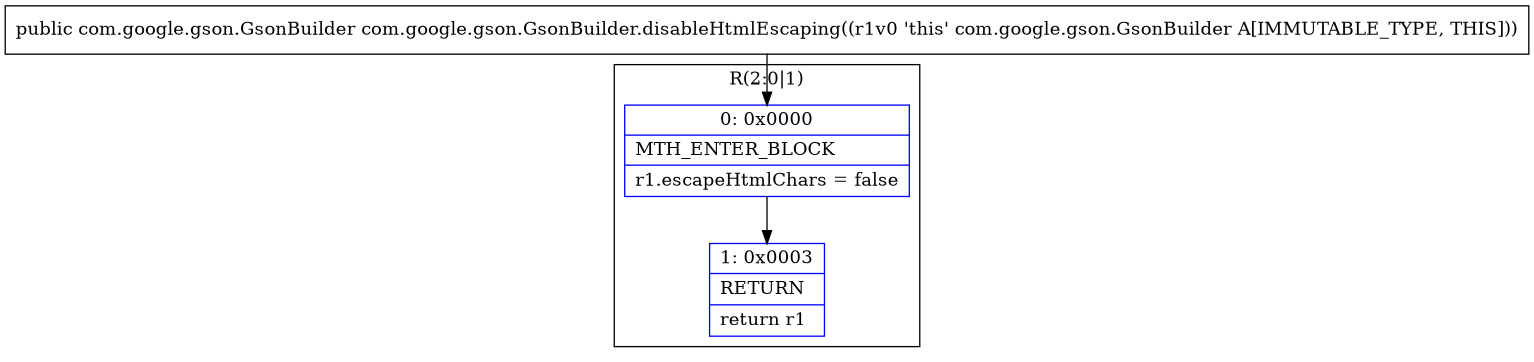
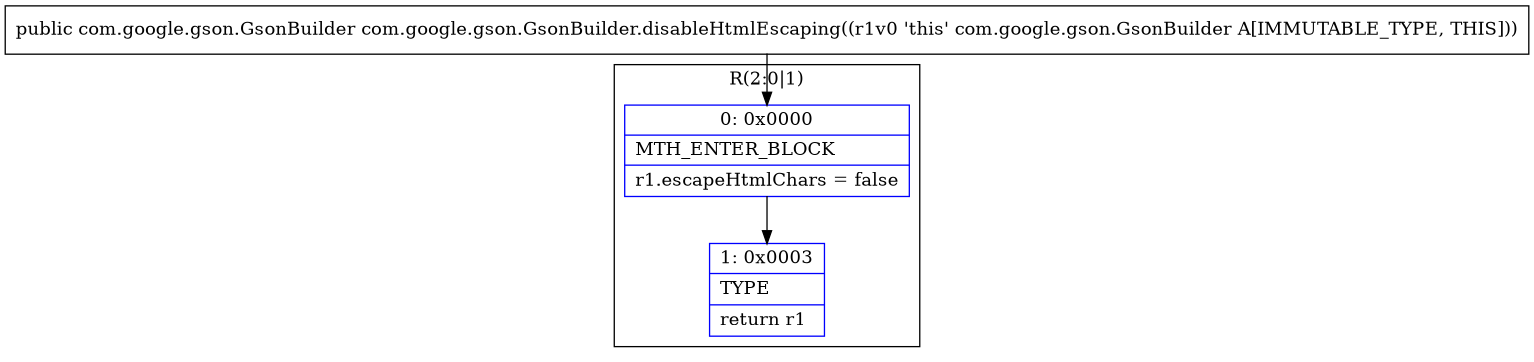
(762, 289) -> (745, 289)
